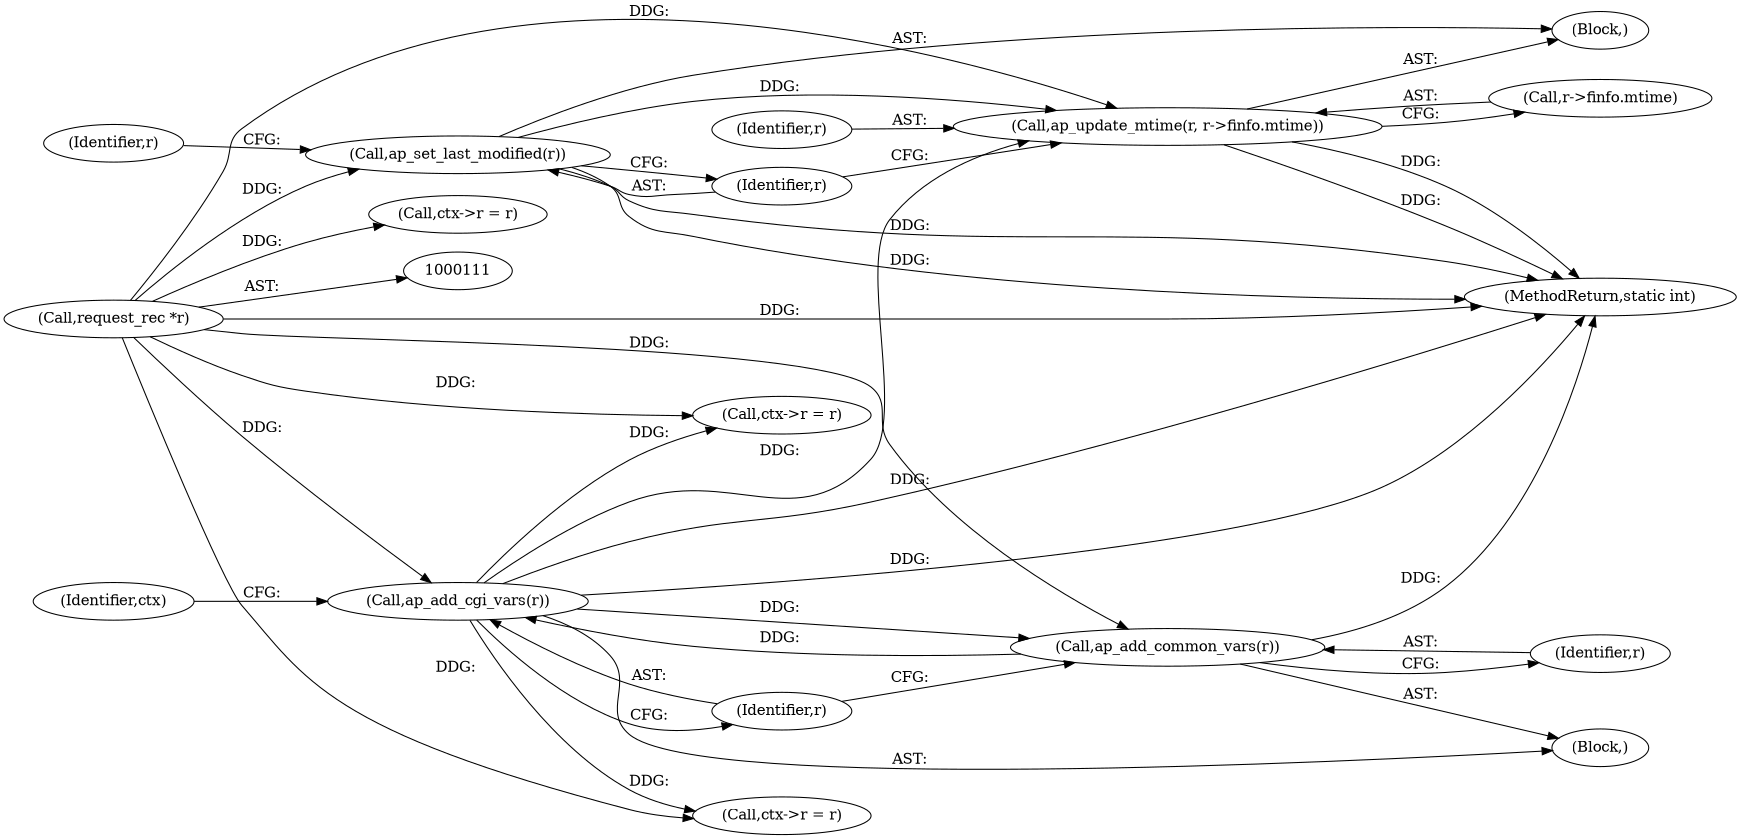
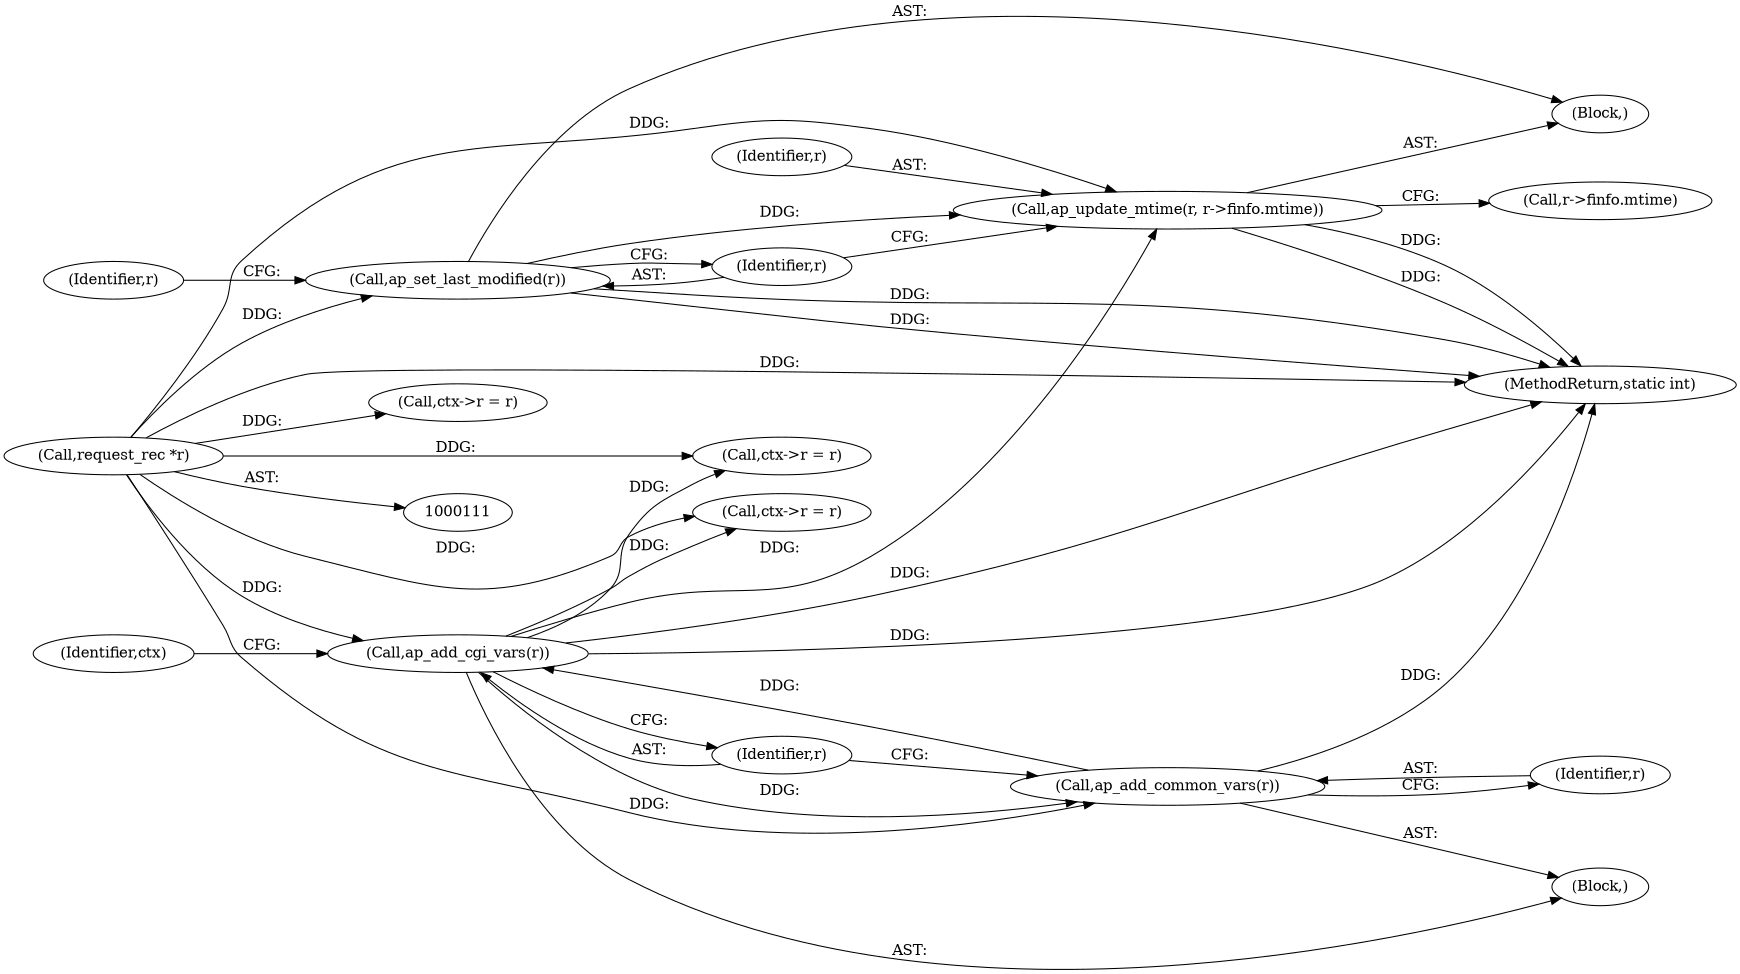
(1409, 106) -> none
